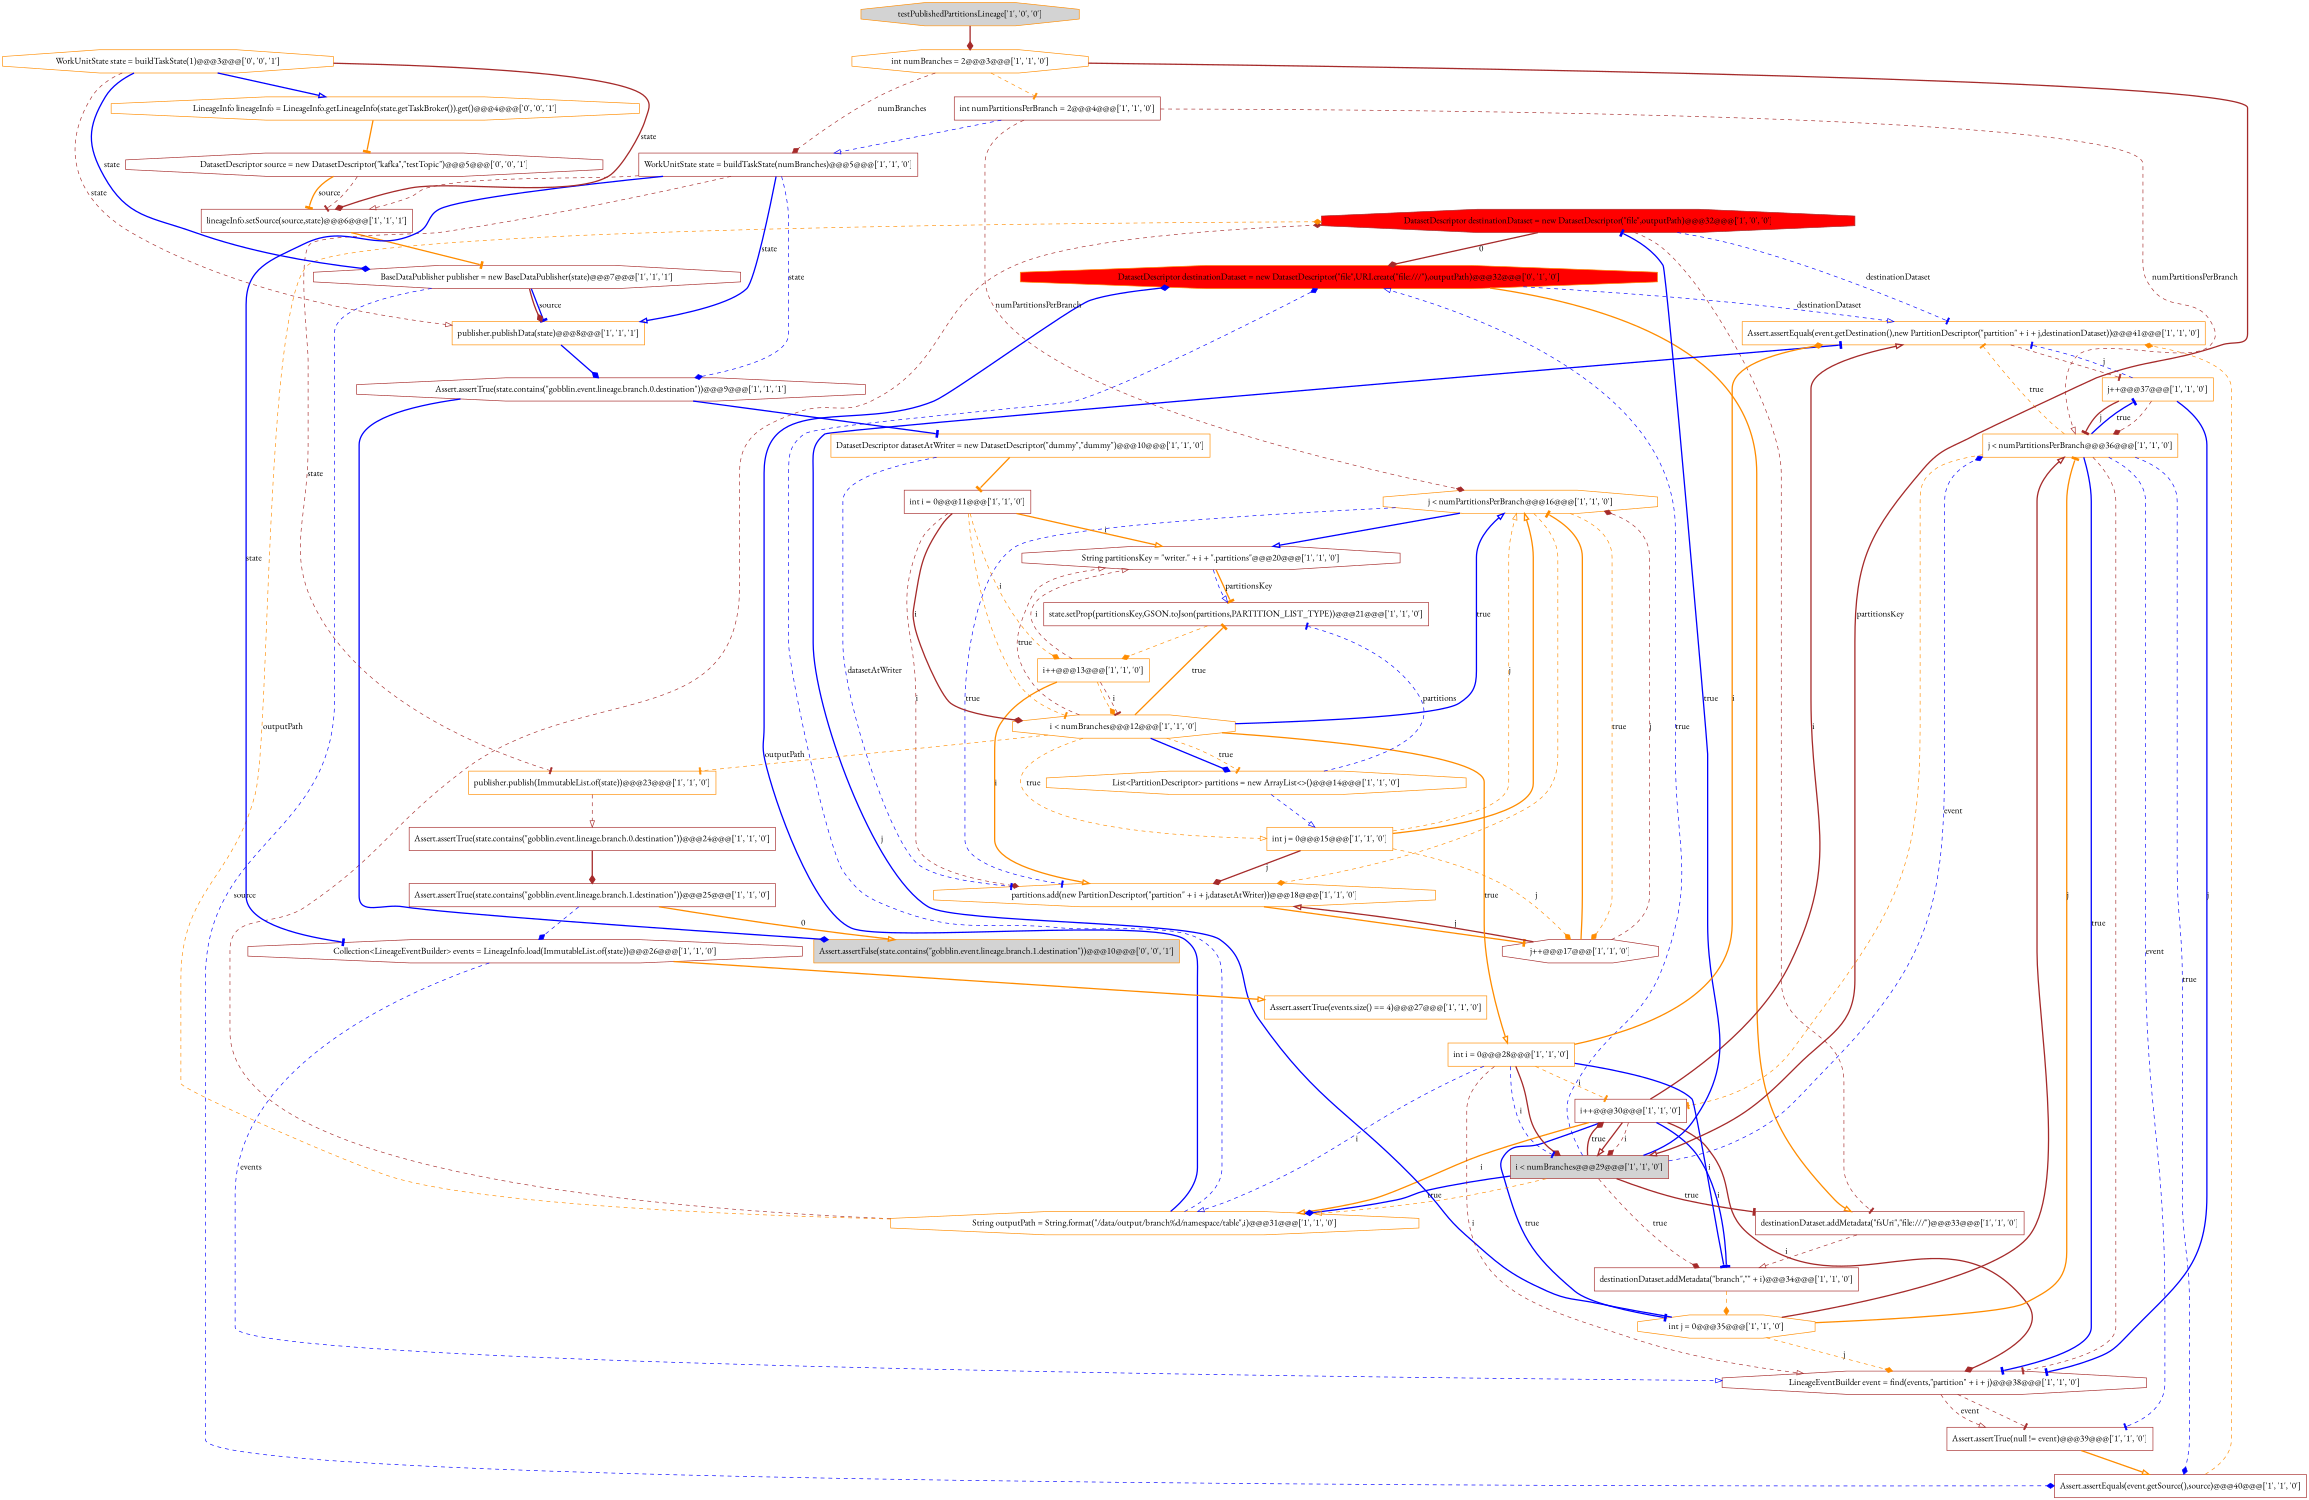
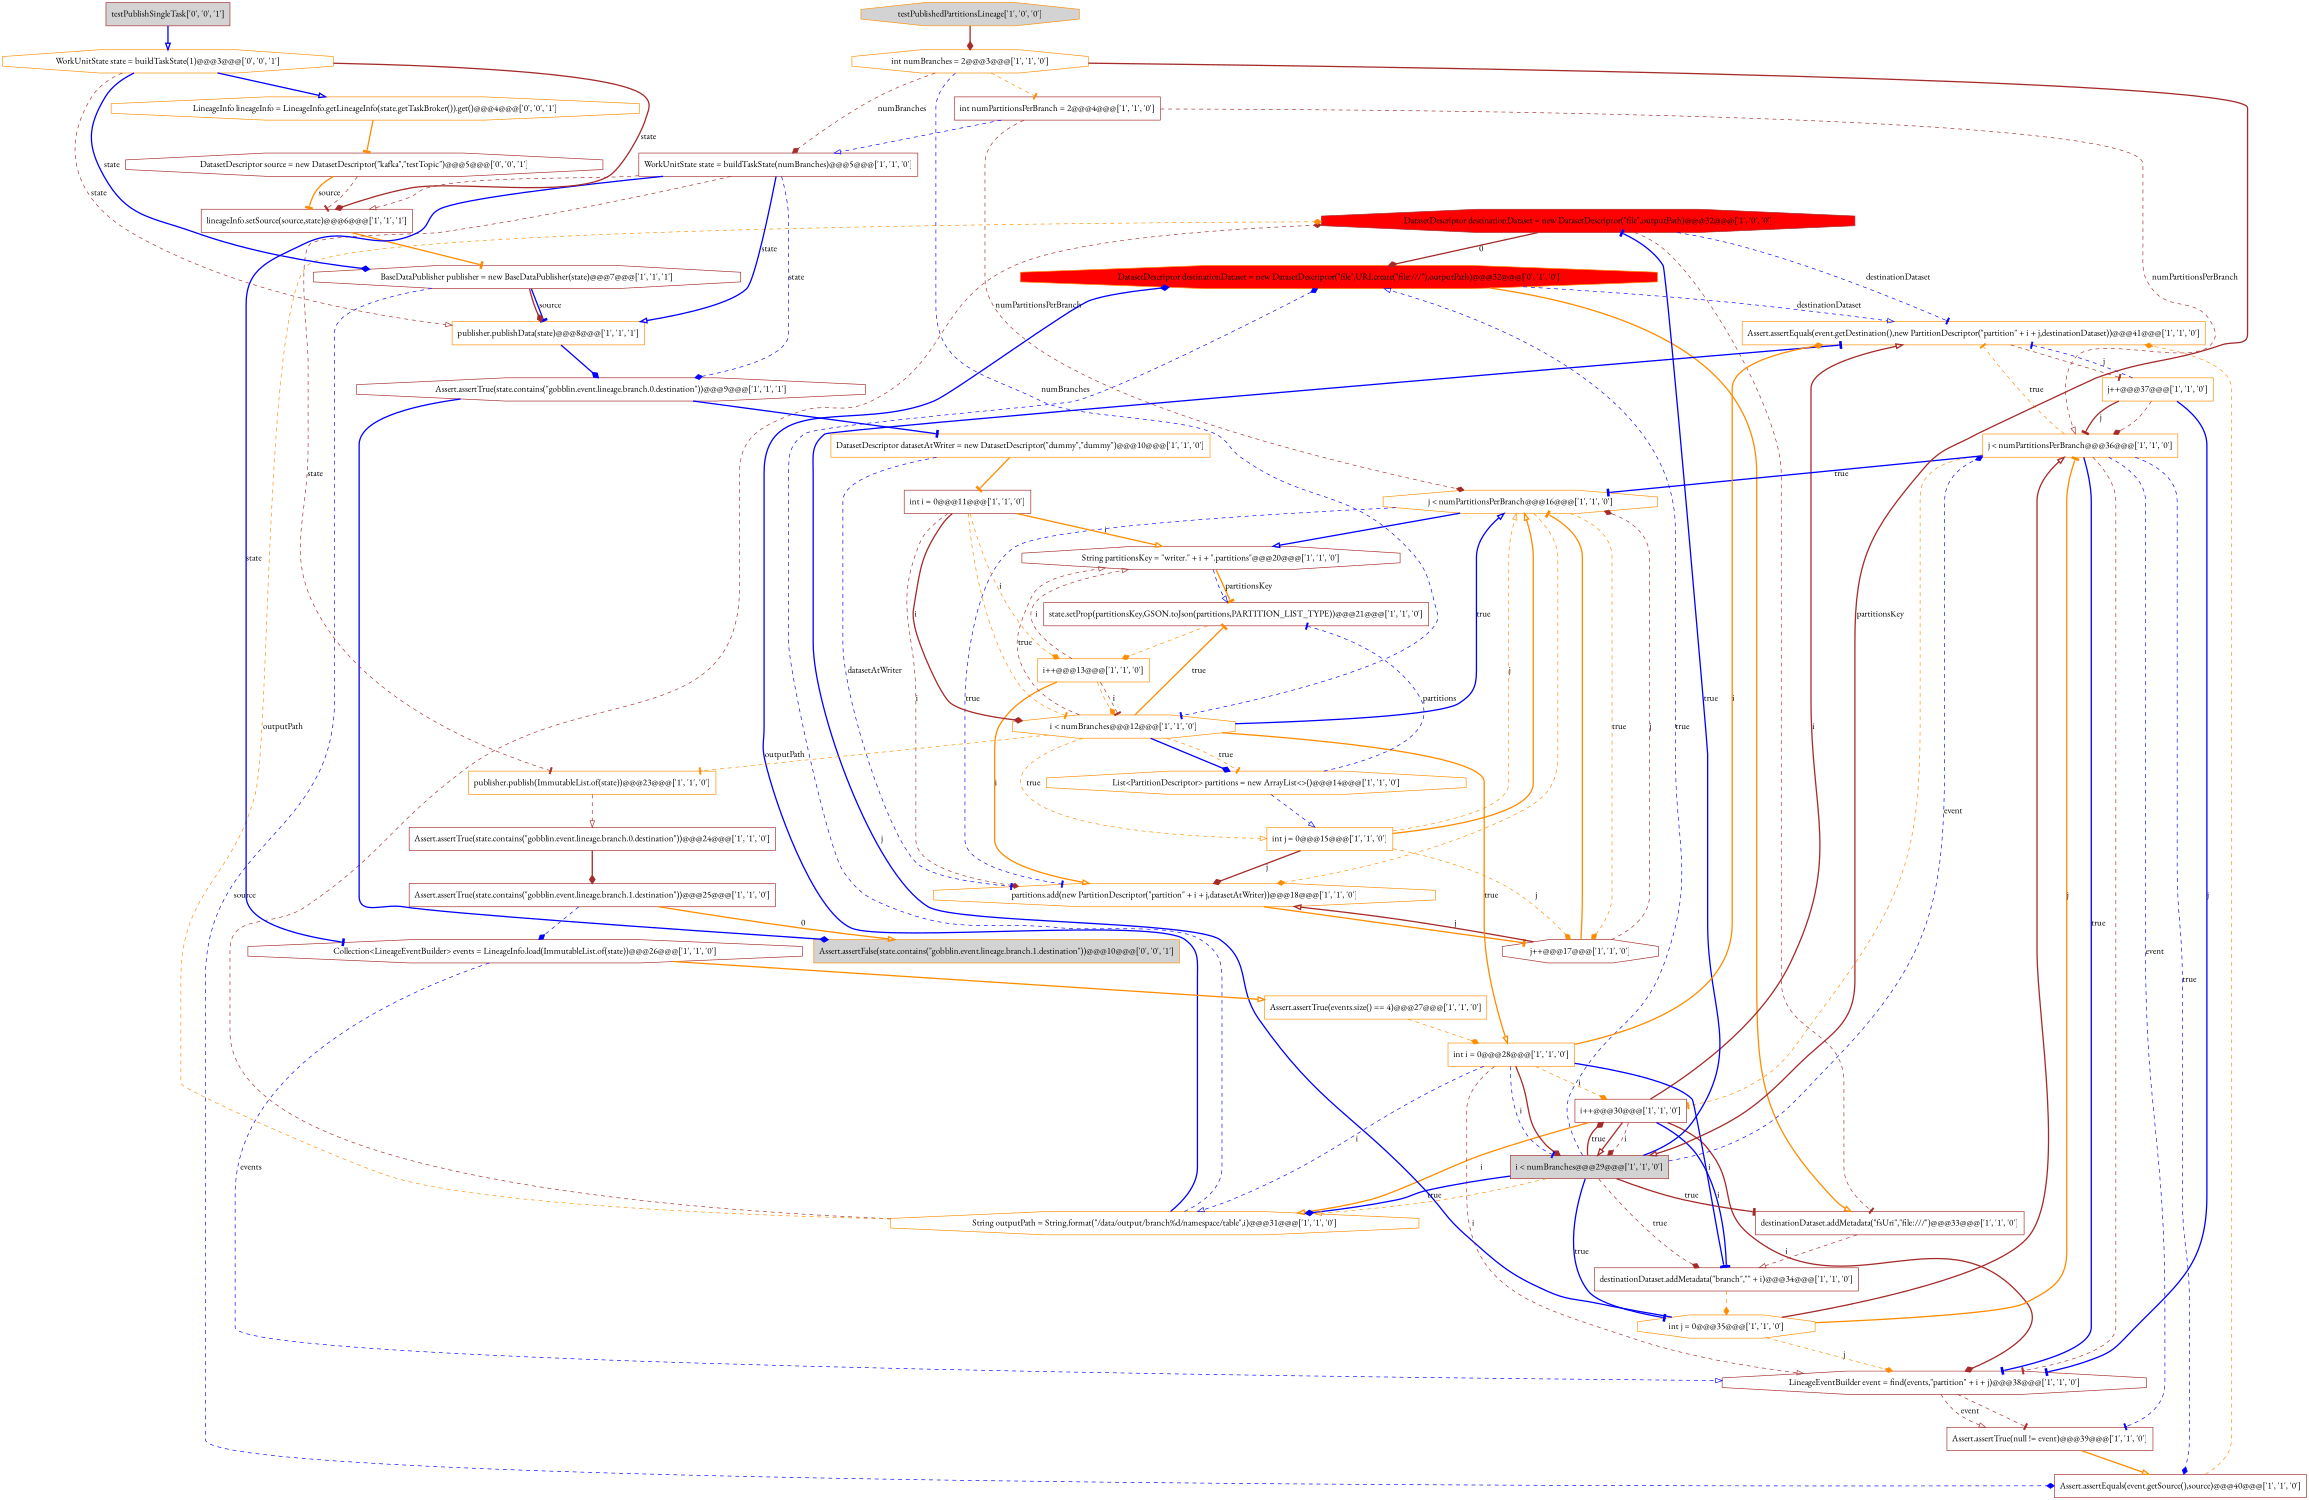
none -> (168, 14)
(2111, 417) -> (1796, 474)
none -> (1221, 437)
none -> (1440, 1030)
(1570, 1082) -> (1570, 1082)
(1521, 1226) -> (1579, 1275)
